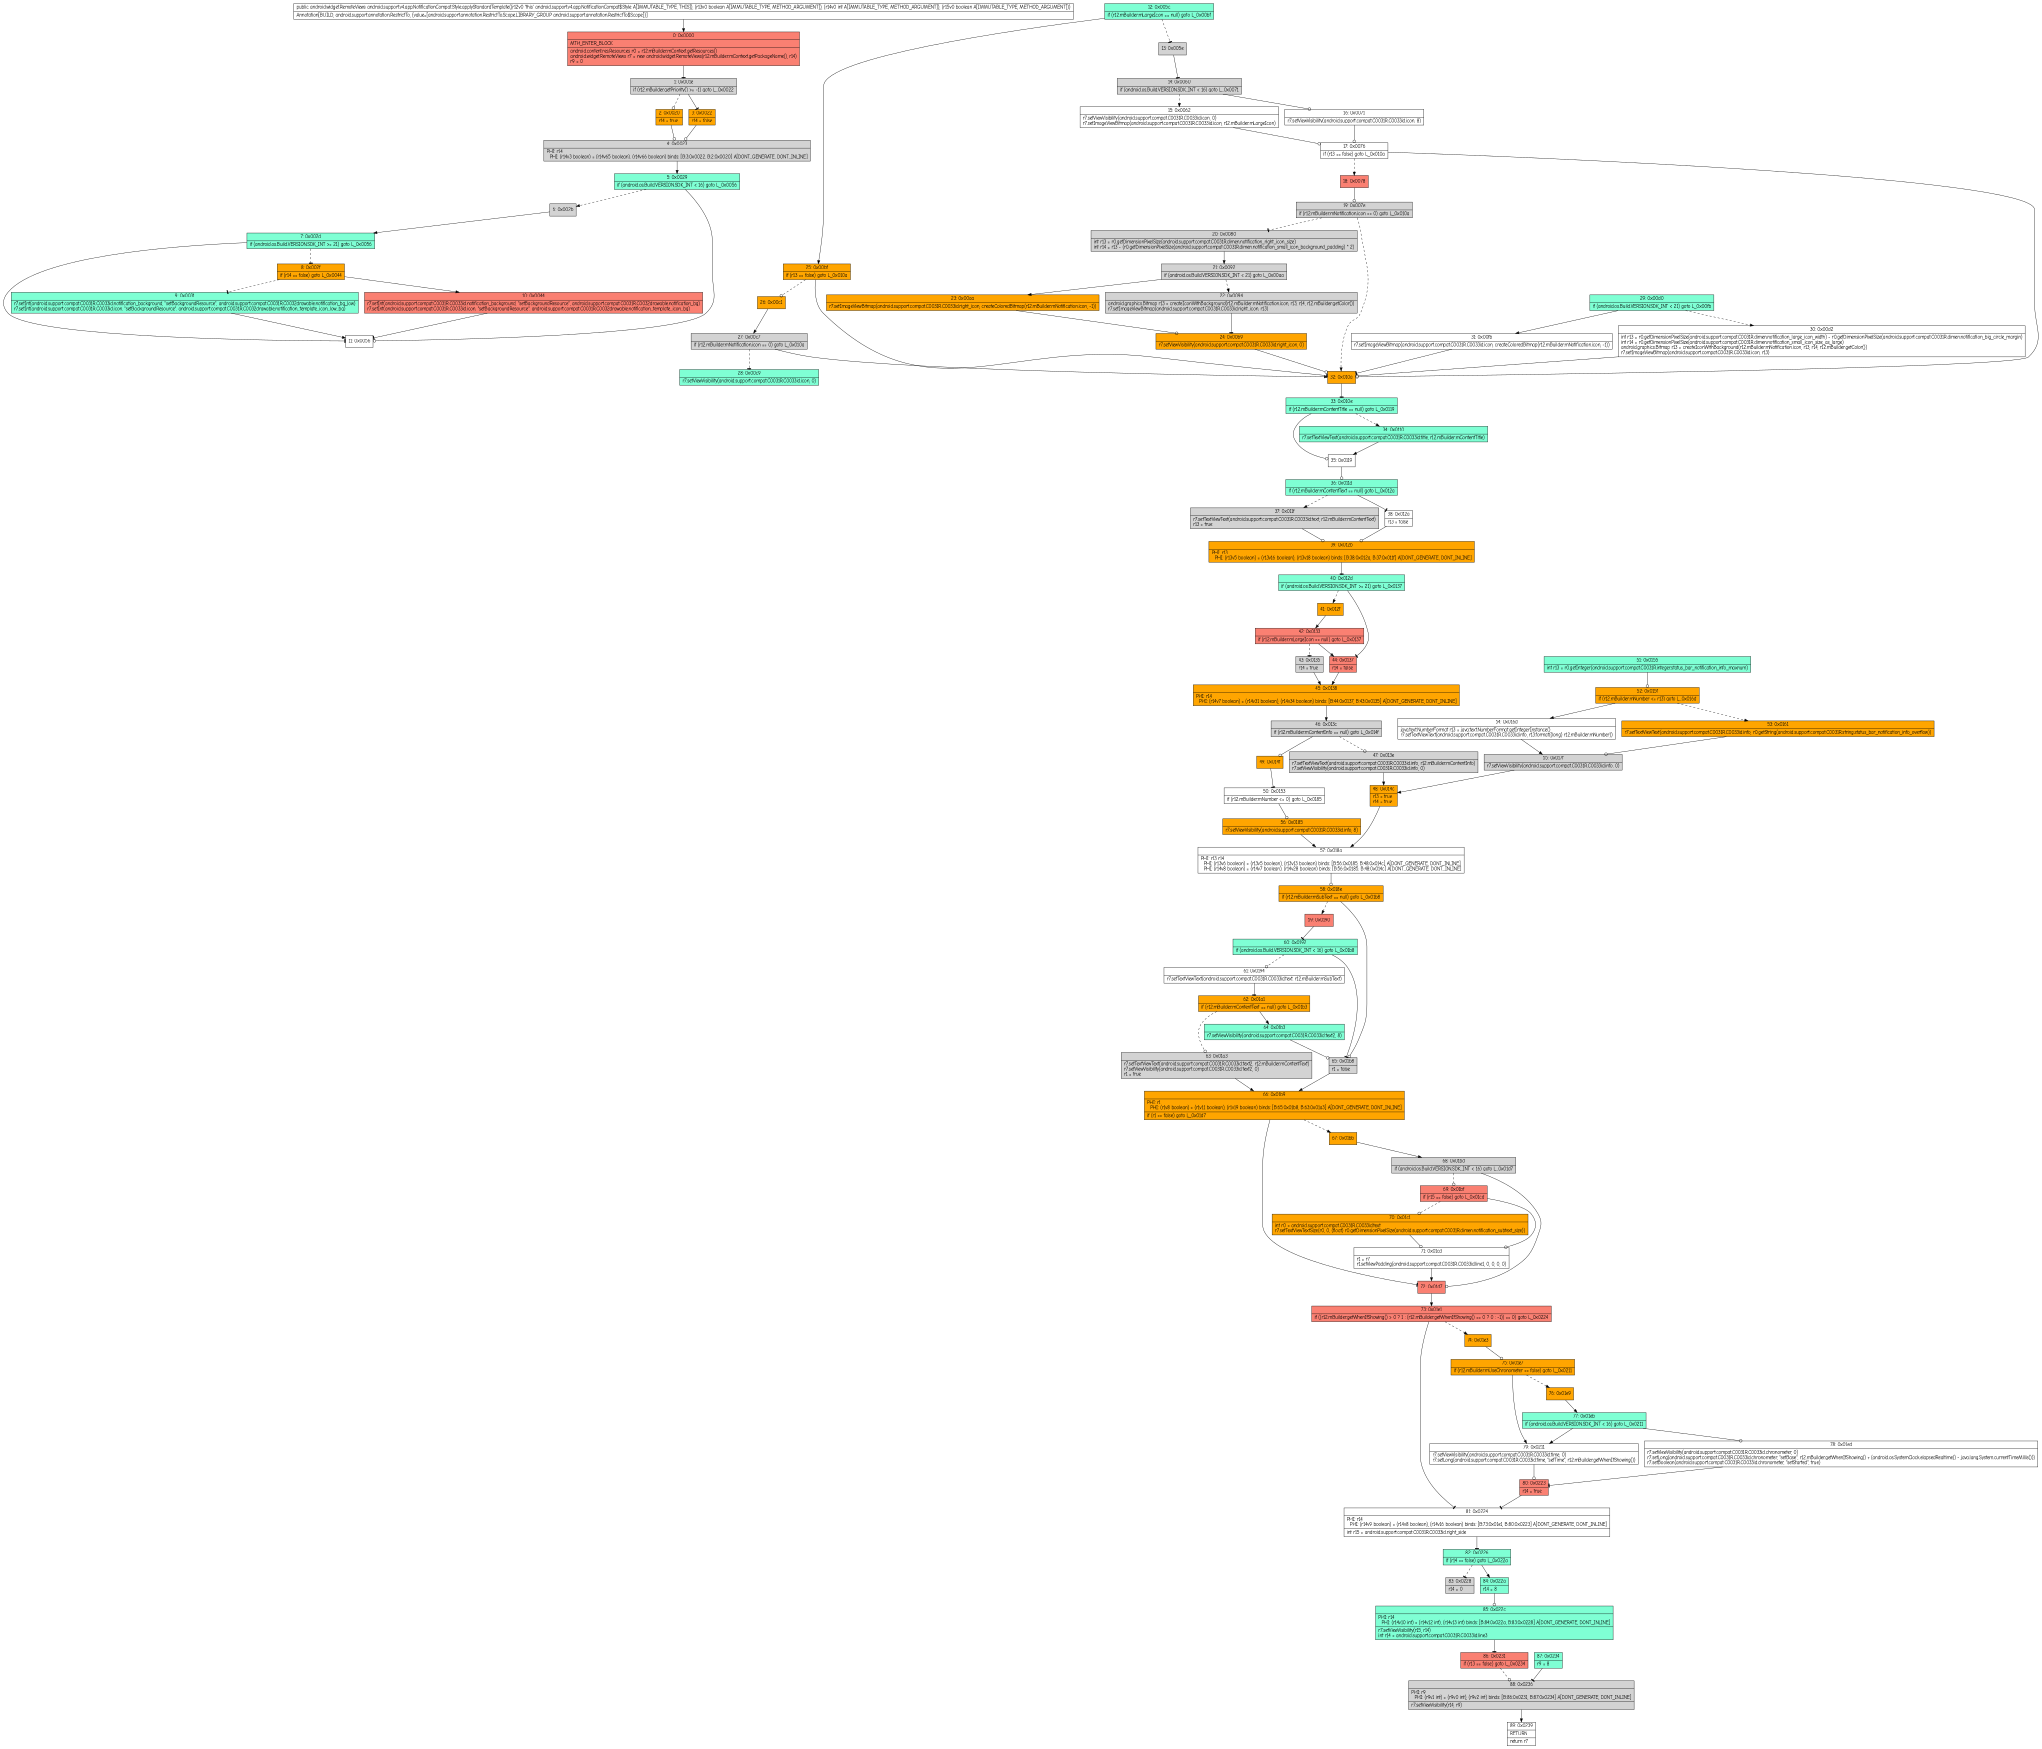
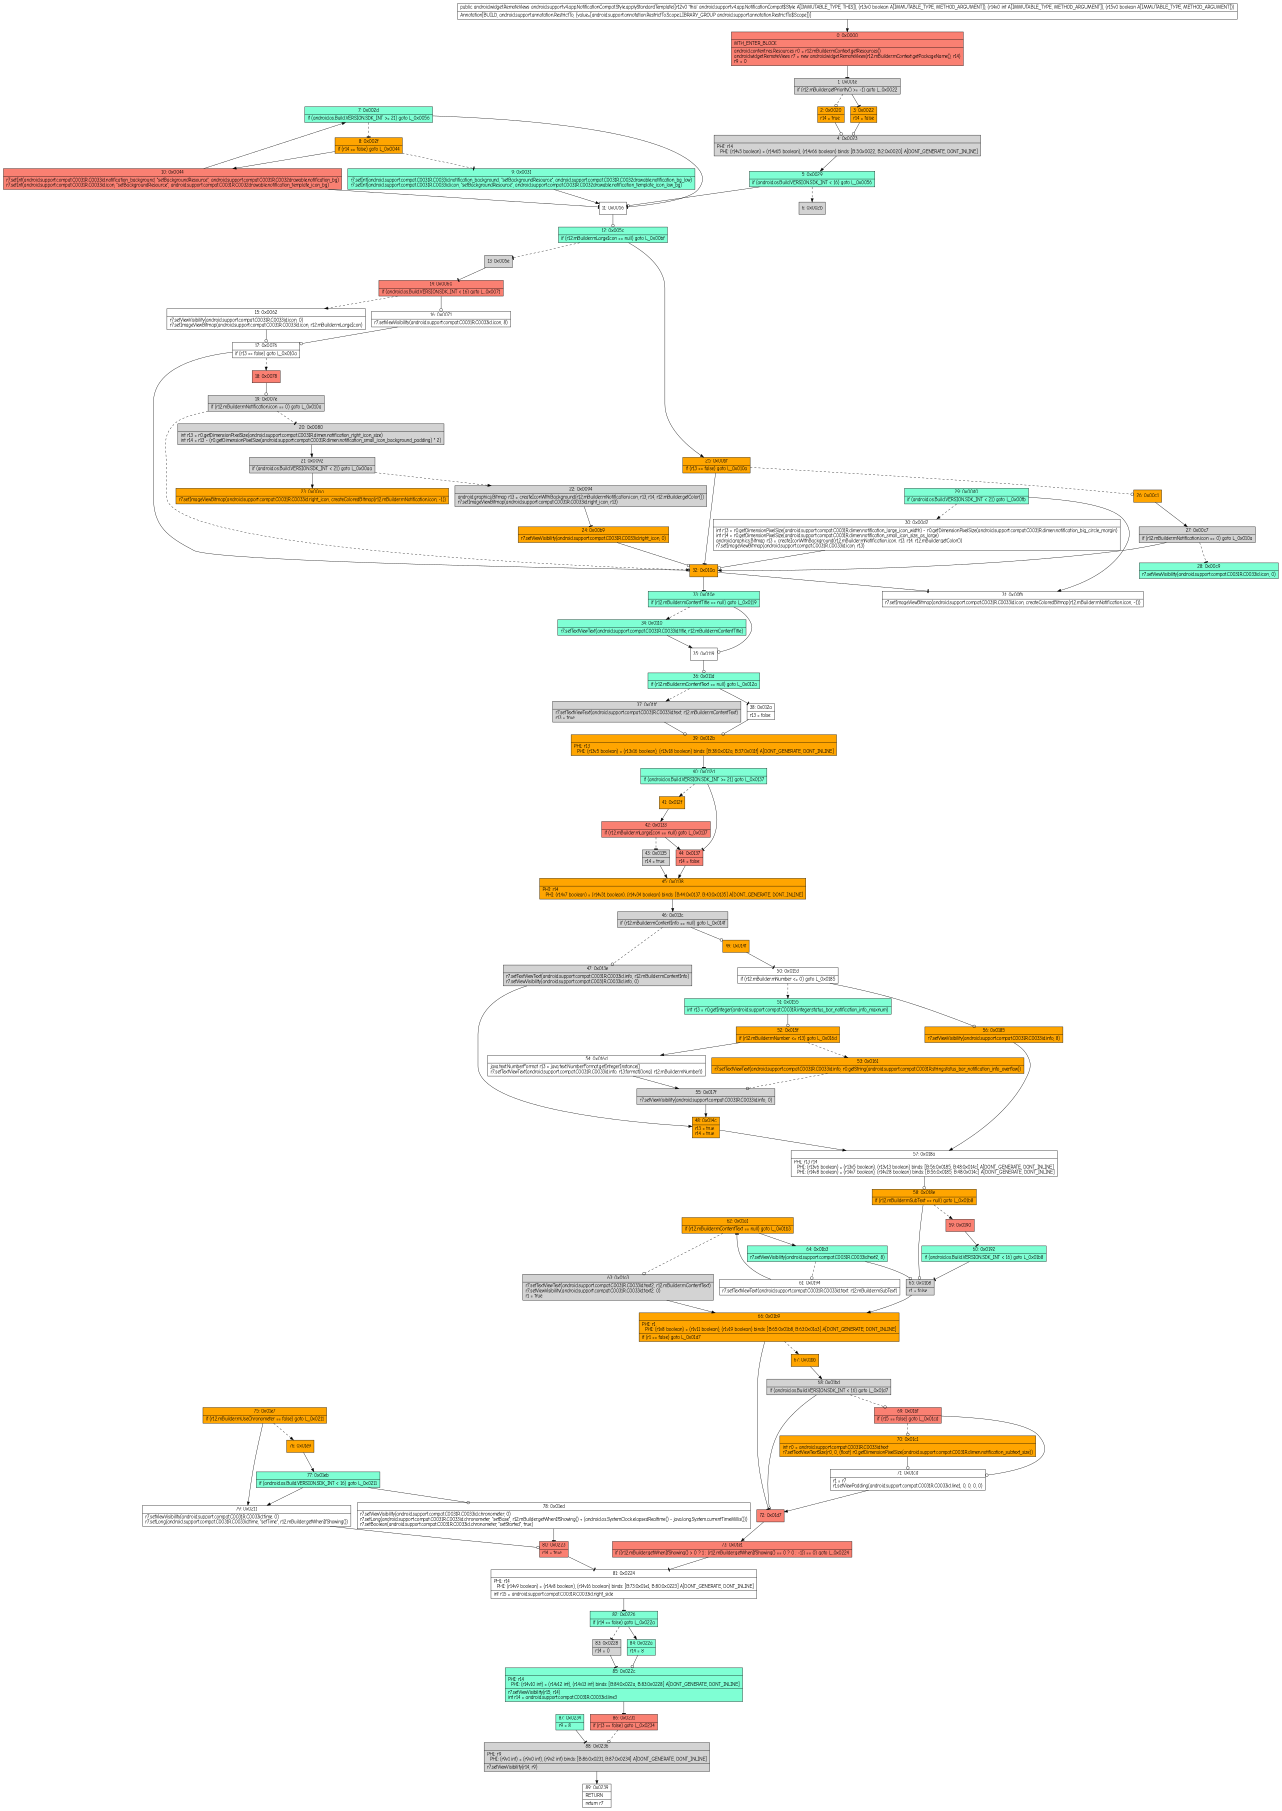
(1179, 86) -> (441, 288)
none -> (613, 219)
(463, 222) -> (273, 146)
(1096, 322) -> none
(1405, 361) -> (822, 582)
(1667, 745) -> (788, 1081)
(1276, 960) -> (814, 1269)
none -> (788, 989)
(1478, 1341) -> none
none -> (613, 1661)
